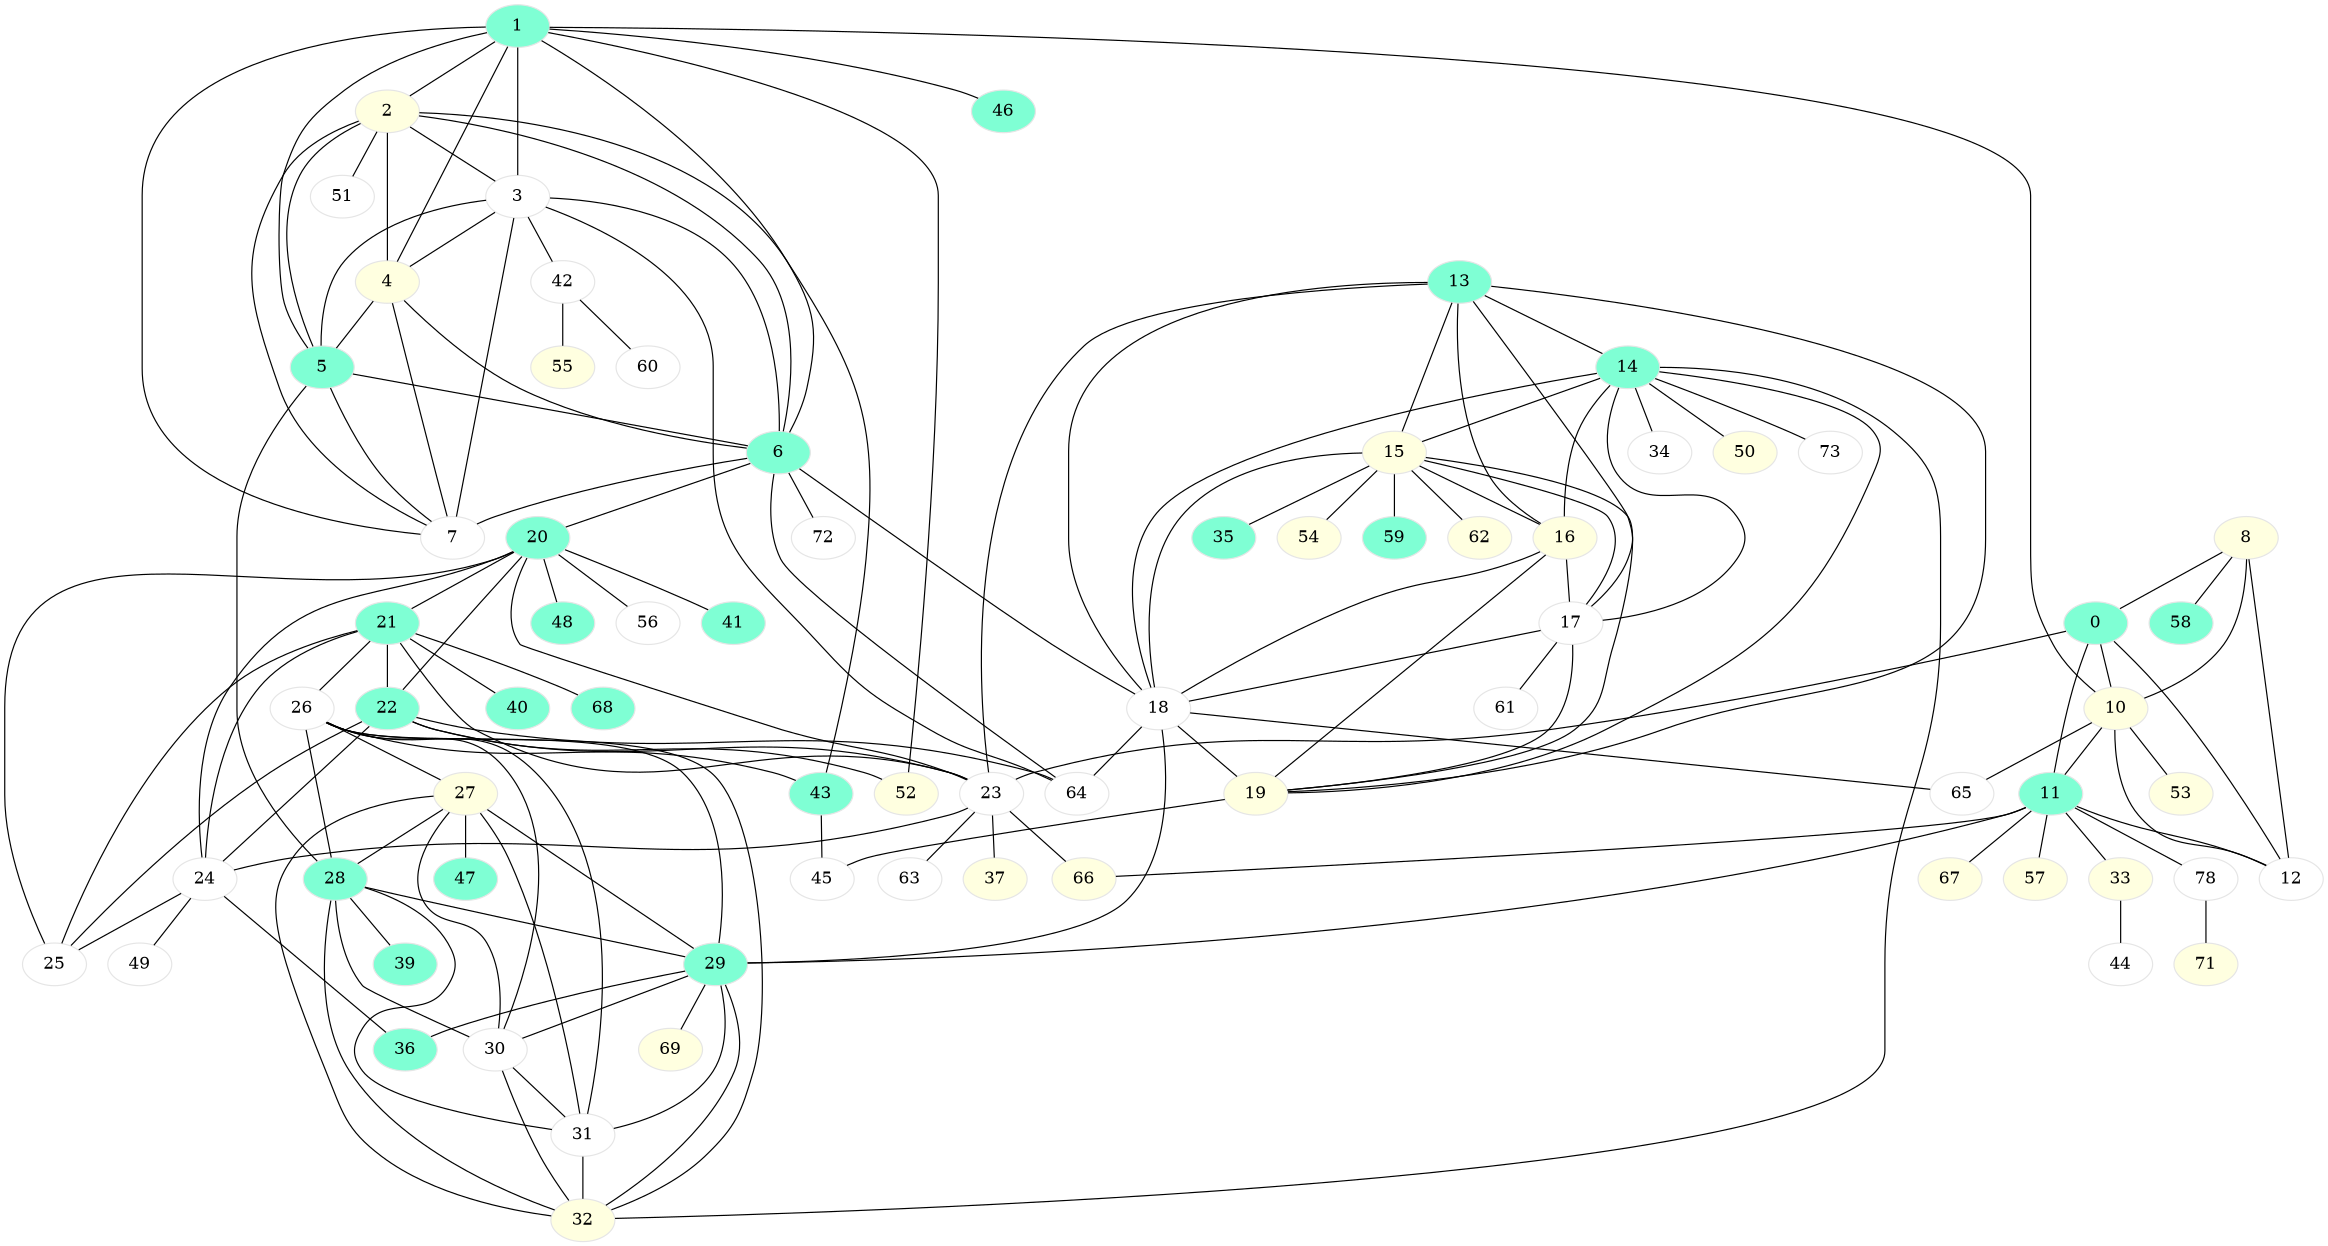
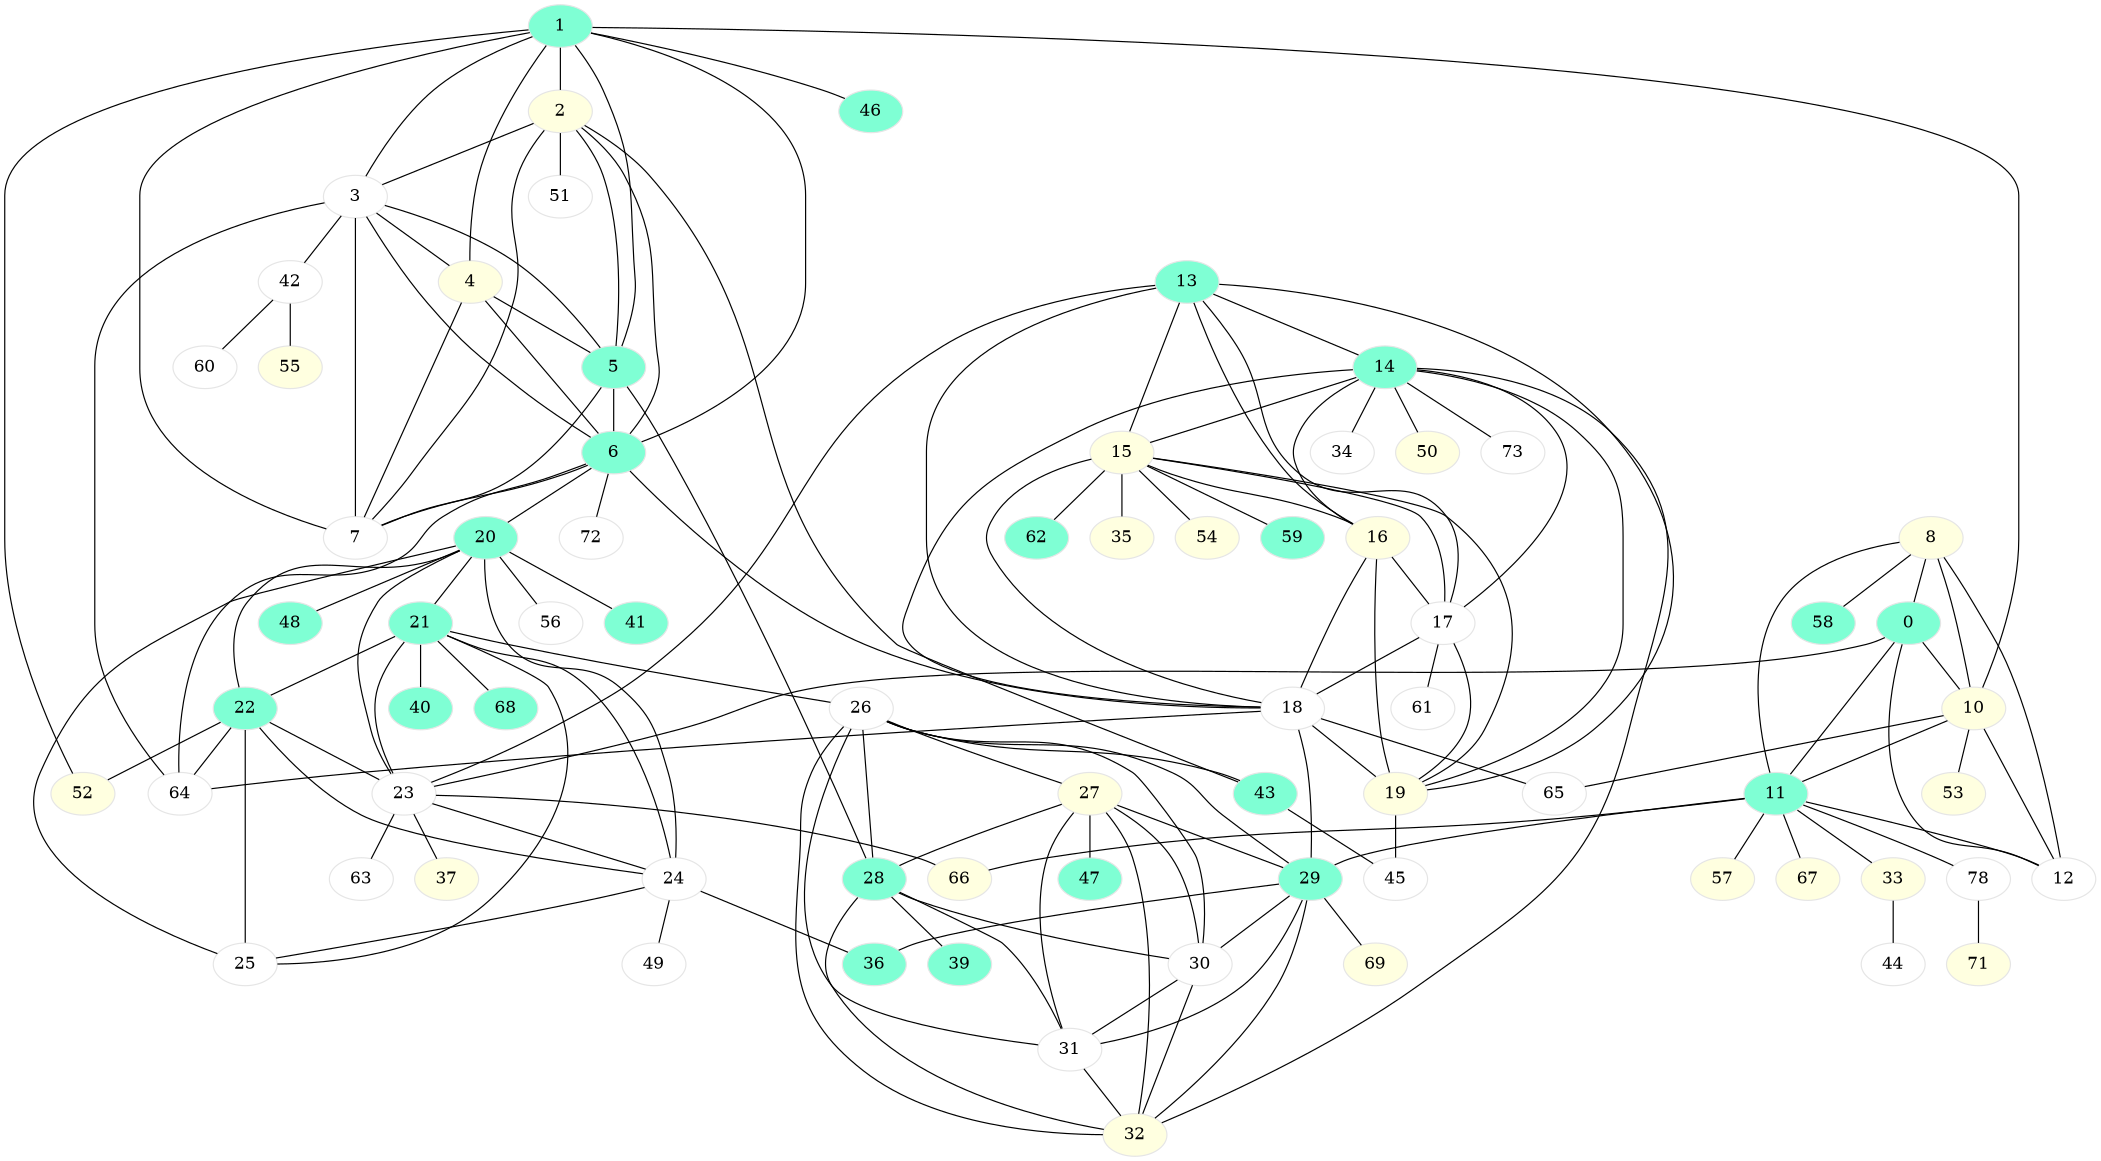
(387, 197) -> none
(1224, 538) -> (1122, 538)
(1480, 538) -> (1037, 538)
none -> (1771, 619)
(525, 923) -> none
